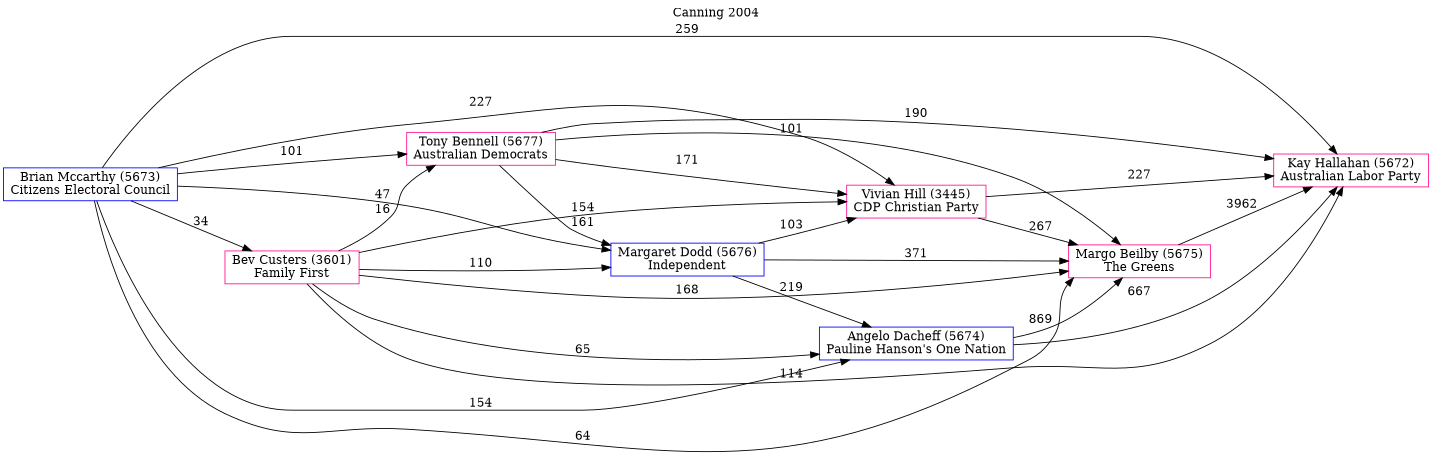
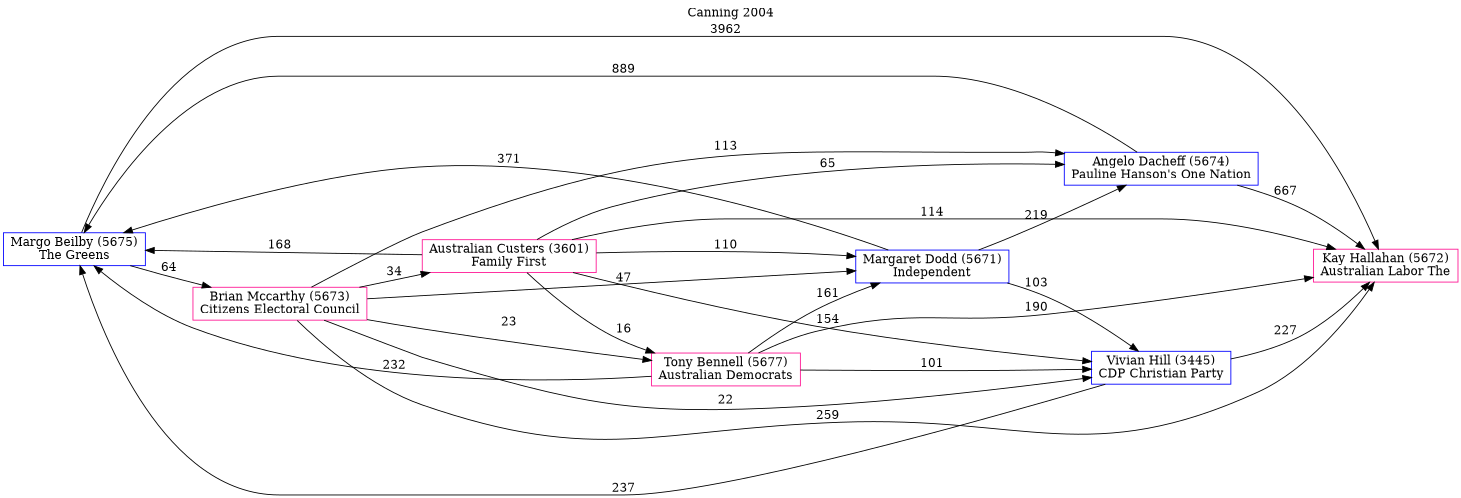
(481, 103) -> (726, 400)
(792, 129) -> (395, 366)
(292, 152) -> (509, 322)
(687, 161) -> (932, 364)
(1351, 170) -> (1386, 266)
(90, 184) -> (280, 304)
(916, 202) -> (1161, 368)
(1041, 227) -> (624, 488)
(687, 260) -> (932, 267)
(1140, 261) -> (74, 249)
(292, 267) -> (509, 256)
(1041, 320) -> (624, 70)
(481, 404) -> (726, 147)
(549, 441) -> (166, 276)
